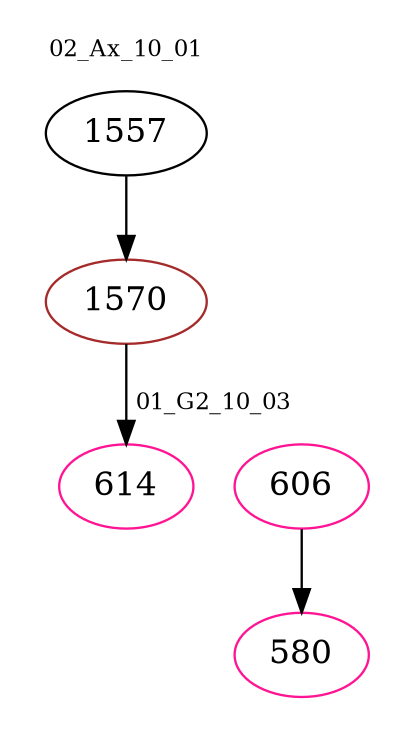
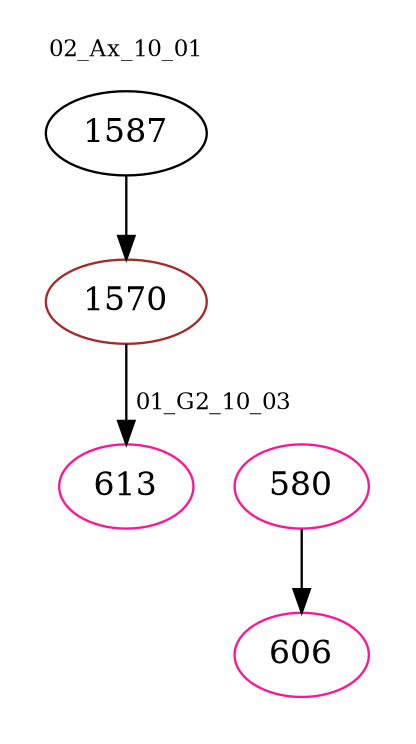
(126, 133) -> (126, 133)
(126, 486) -> (126, 486)
(302, 559) -> (302, 559)
